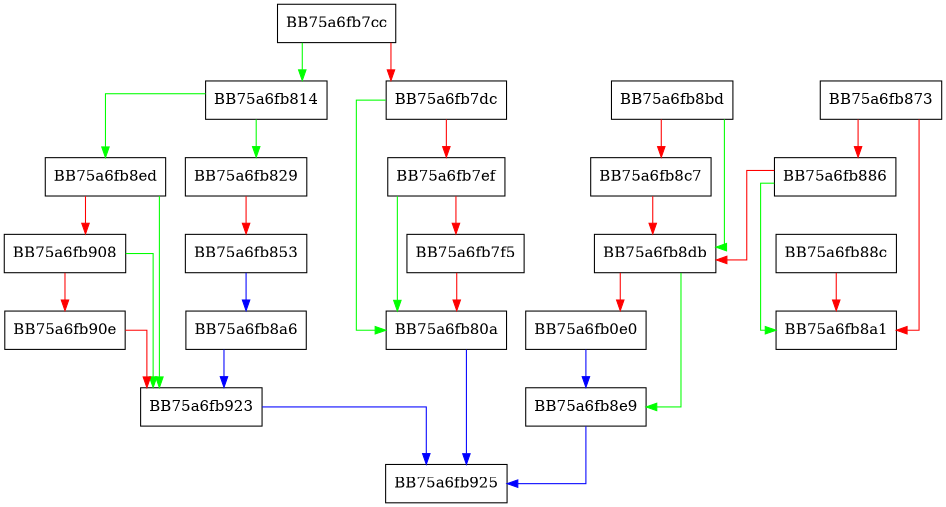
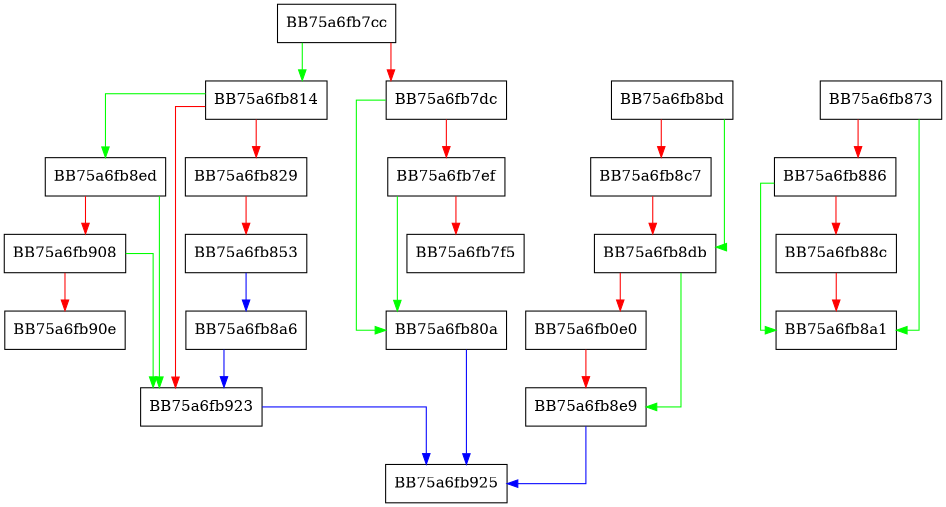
(256, 133) -> (256, 133)
(747, 211) -> (836, 210)
(919, 231) -> (919, 231)
(457, 286) -> none
(146, 330) -> (176, 227)
(586, 363) -> (586, 363)
